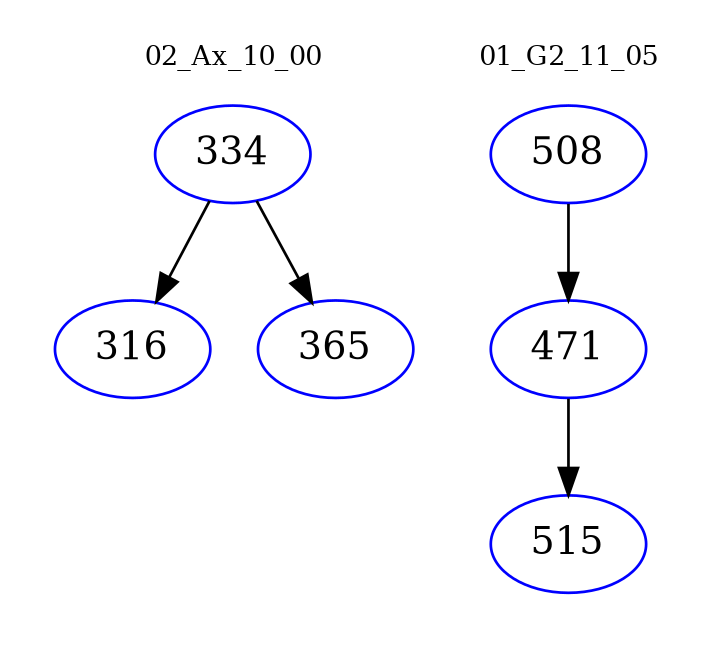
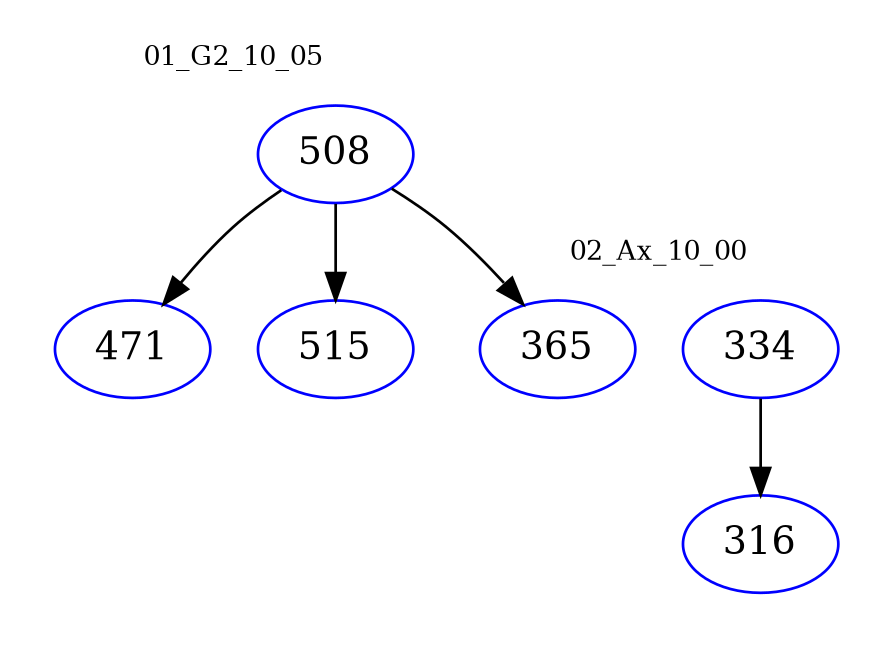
(570, 58) -> (234, 58)
(278, 240) -> (476, 254)
(568, 433) -> (336, 238)
